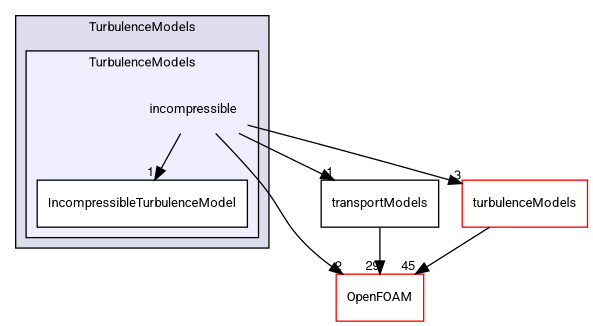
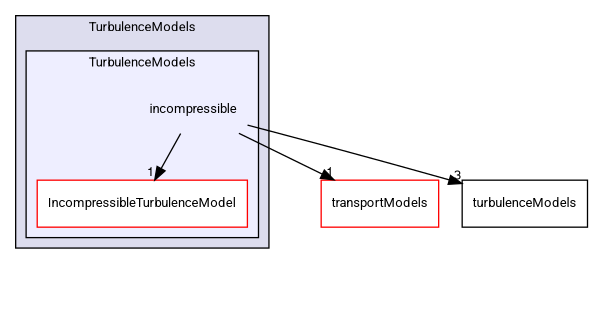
(142, 204) -> (142, 204)
(380, 204) -> (380, 204)
(525, 204) -> (525, 204)
(380, 298) -> none
